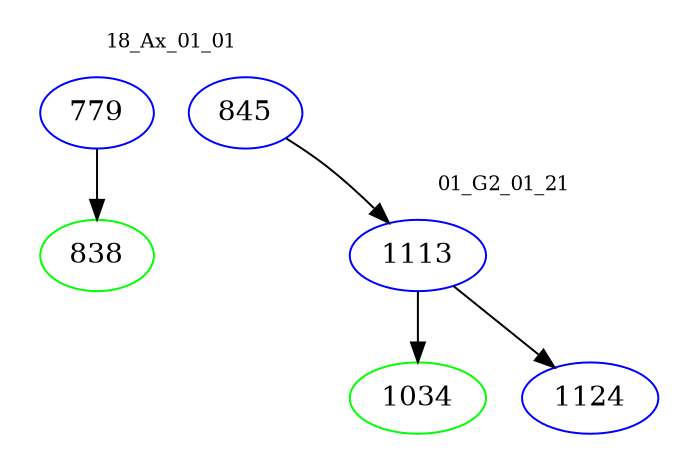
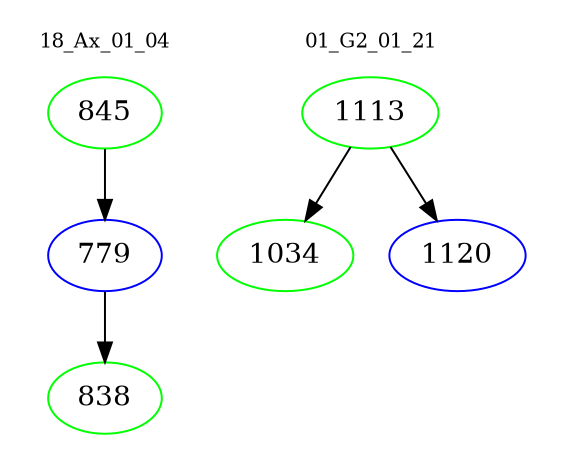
(171, 43) -> (105, 43)
(246, 113) -> (105, 113)
(347, 183) -> (105, 174)
(418, 255) -> (370, 113)
(590, 398) -> (458, 255)
